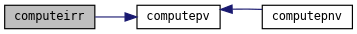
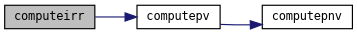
(247, 9) -> (235, 25)
